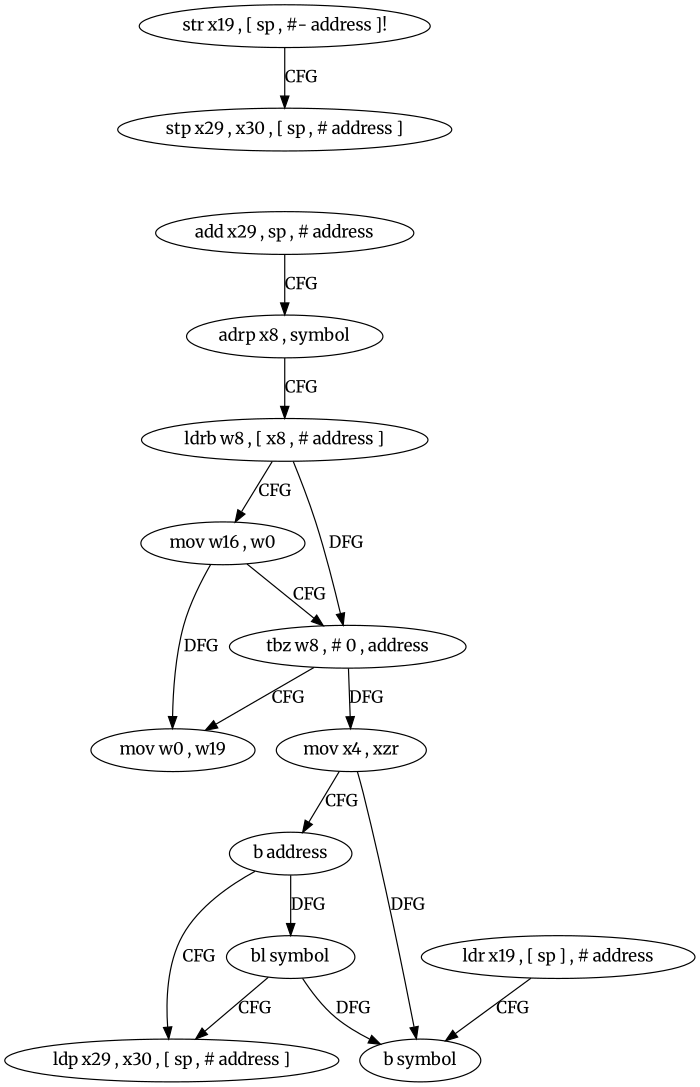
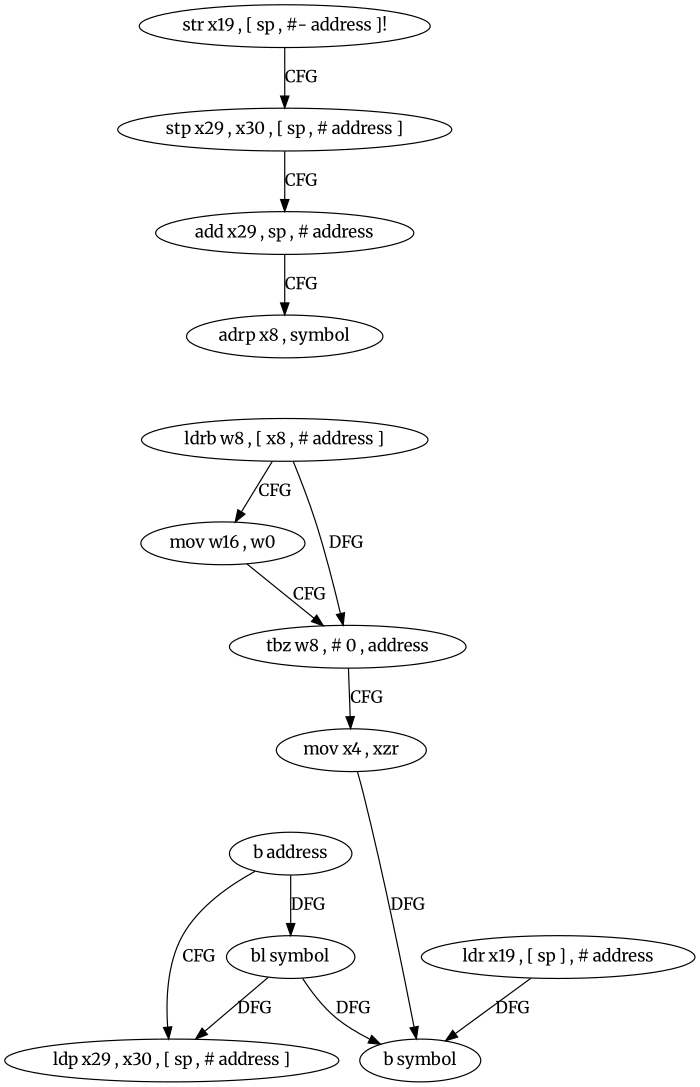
none -> (285, 175)
(285, 382) -> none
(367, 698) -> (367, 698)
(173, 750) -> none
(324, 797) -> none
(255, 1009) -> (255, 1009)
(513, 1009) -> (513, 1009)
